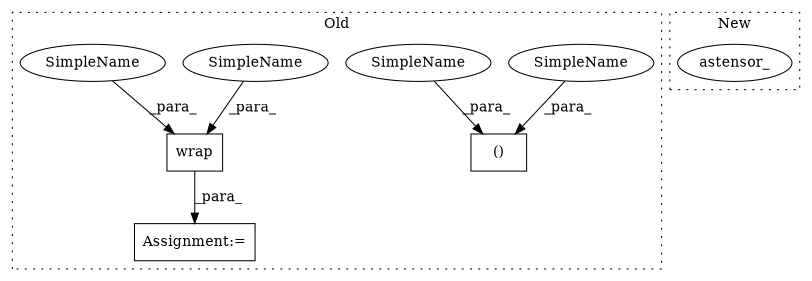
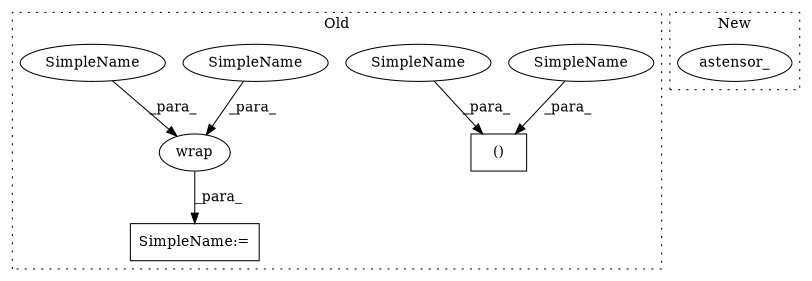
(195, 153) -> (195, 153)
(195, 242) -> (195, 242)
